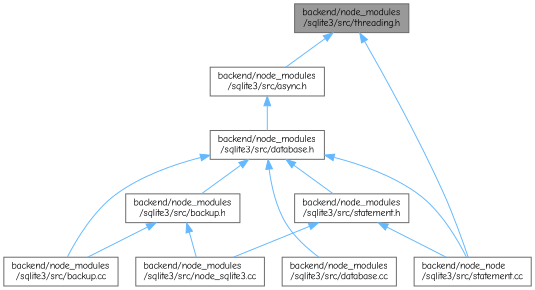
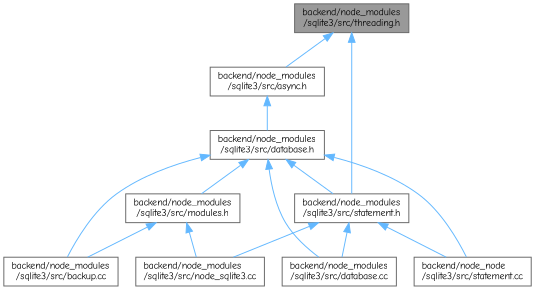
(421, 147) -> (352, 118)
(183, 208) -> (183, 208)
none -> (345, 245)
